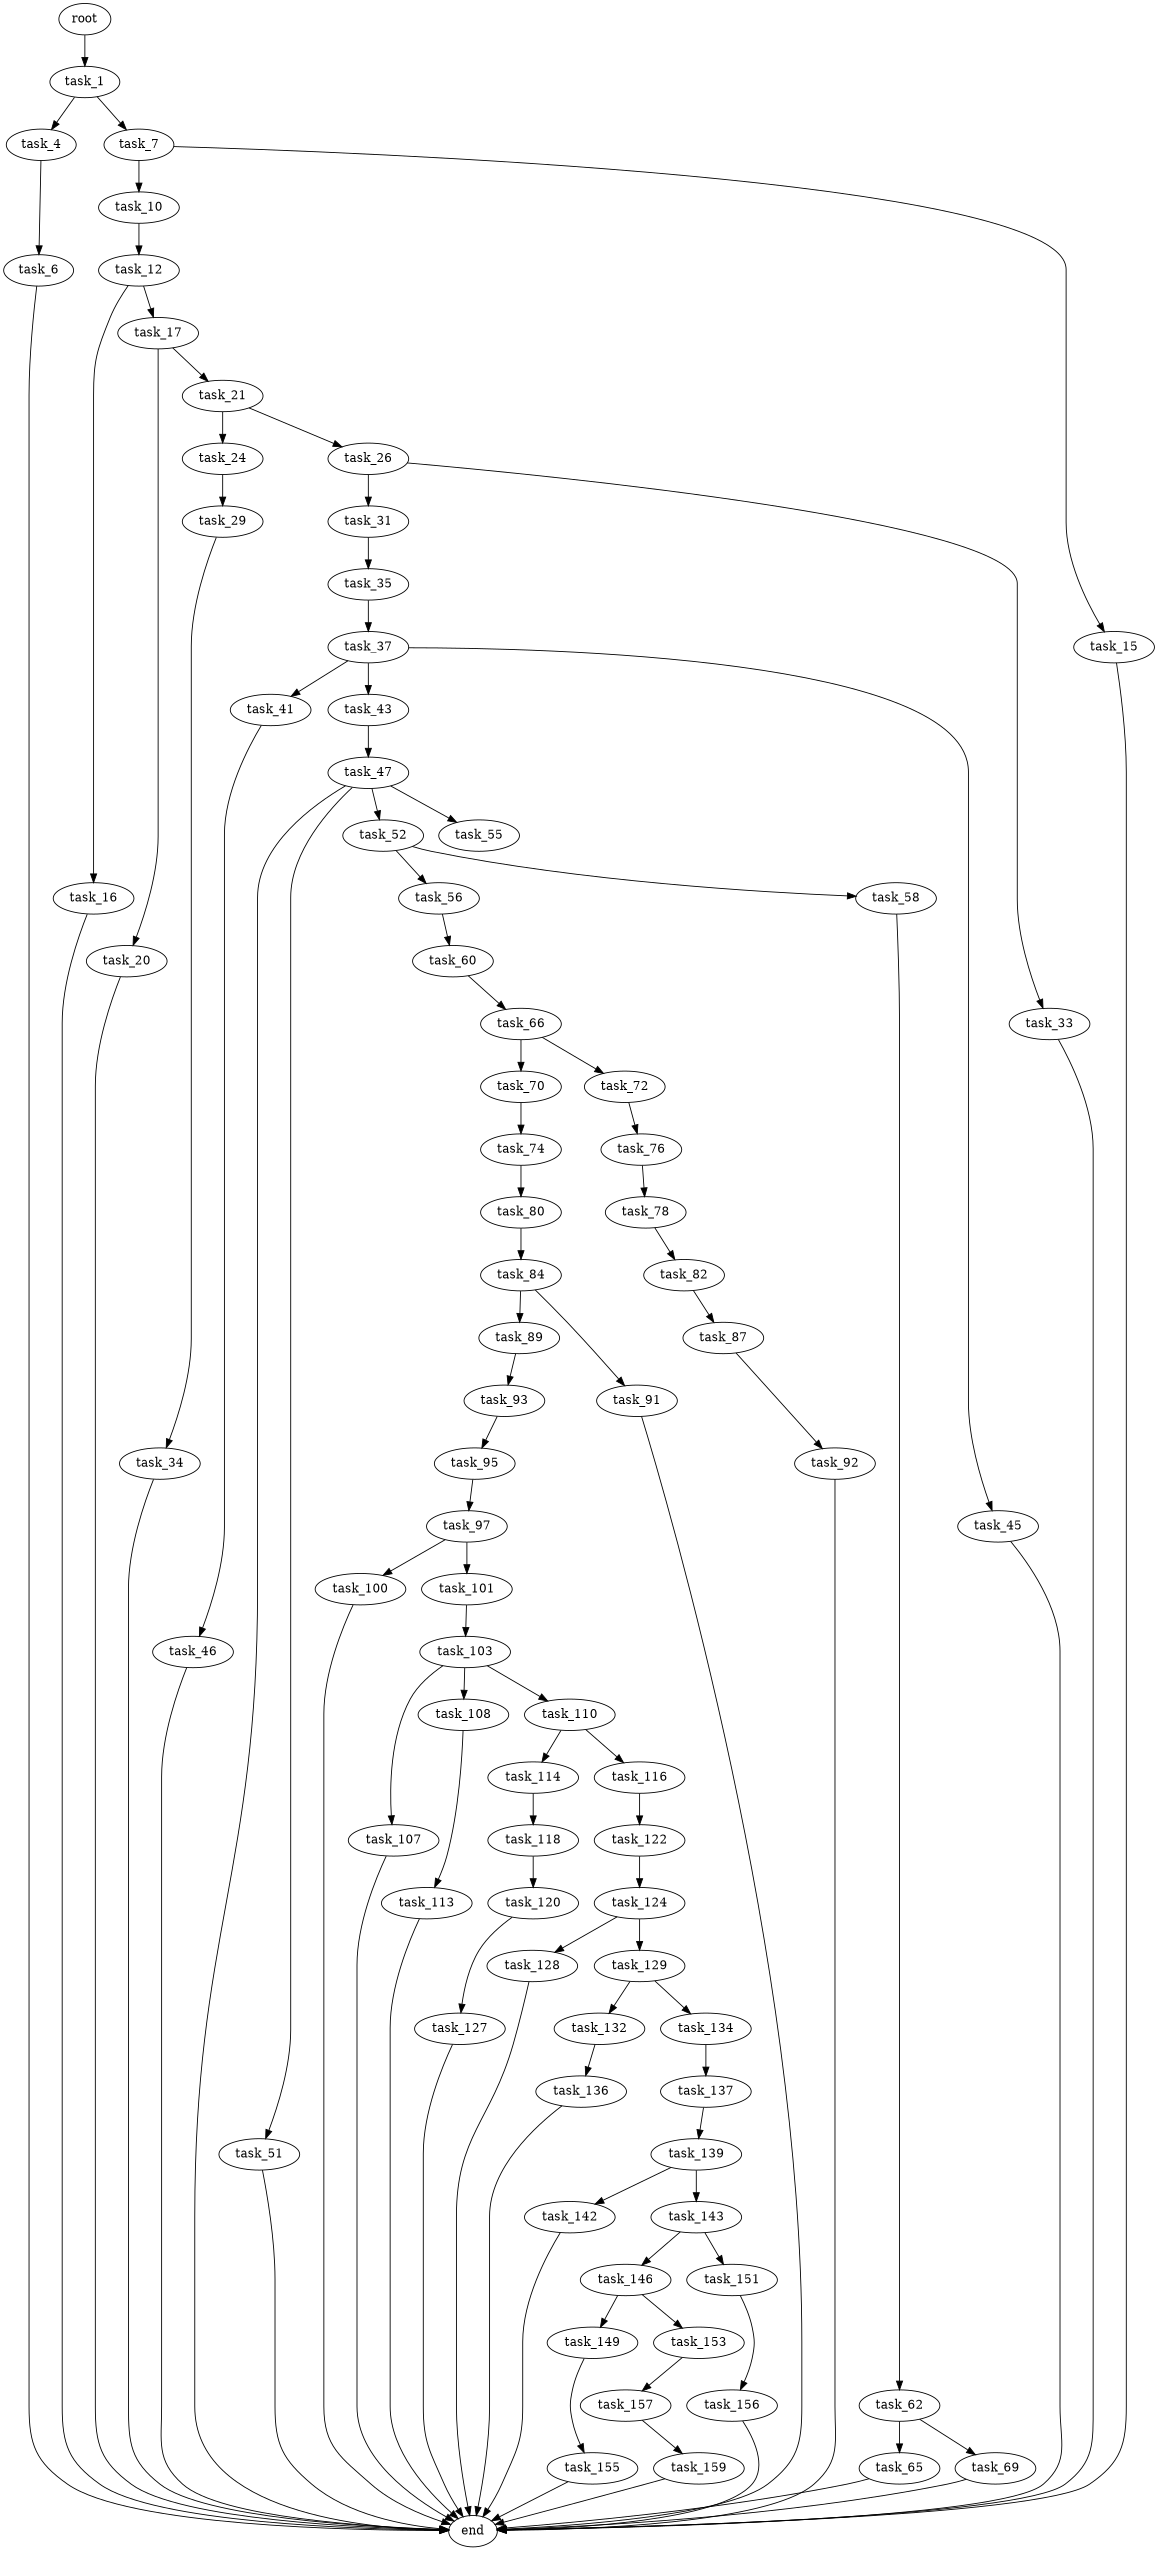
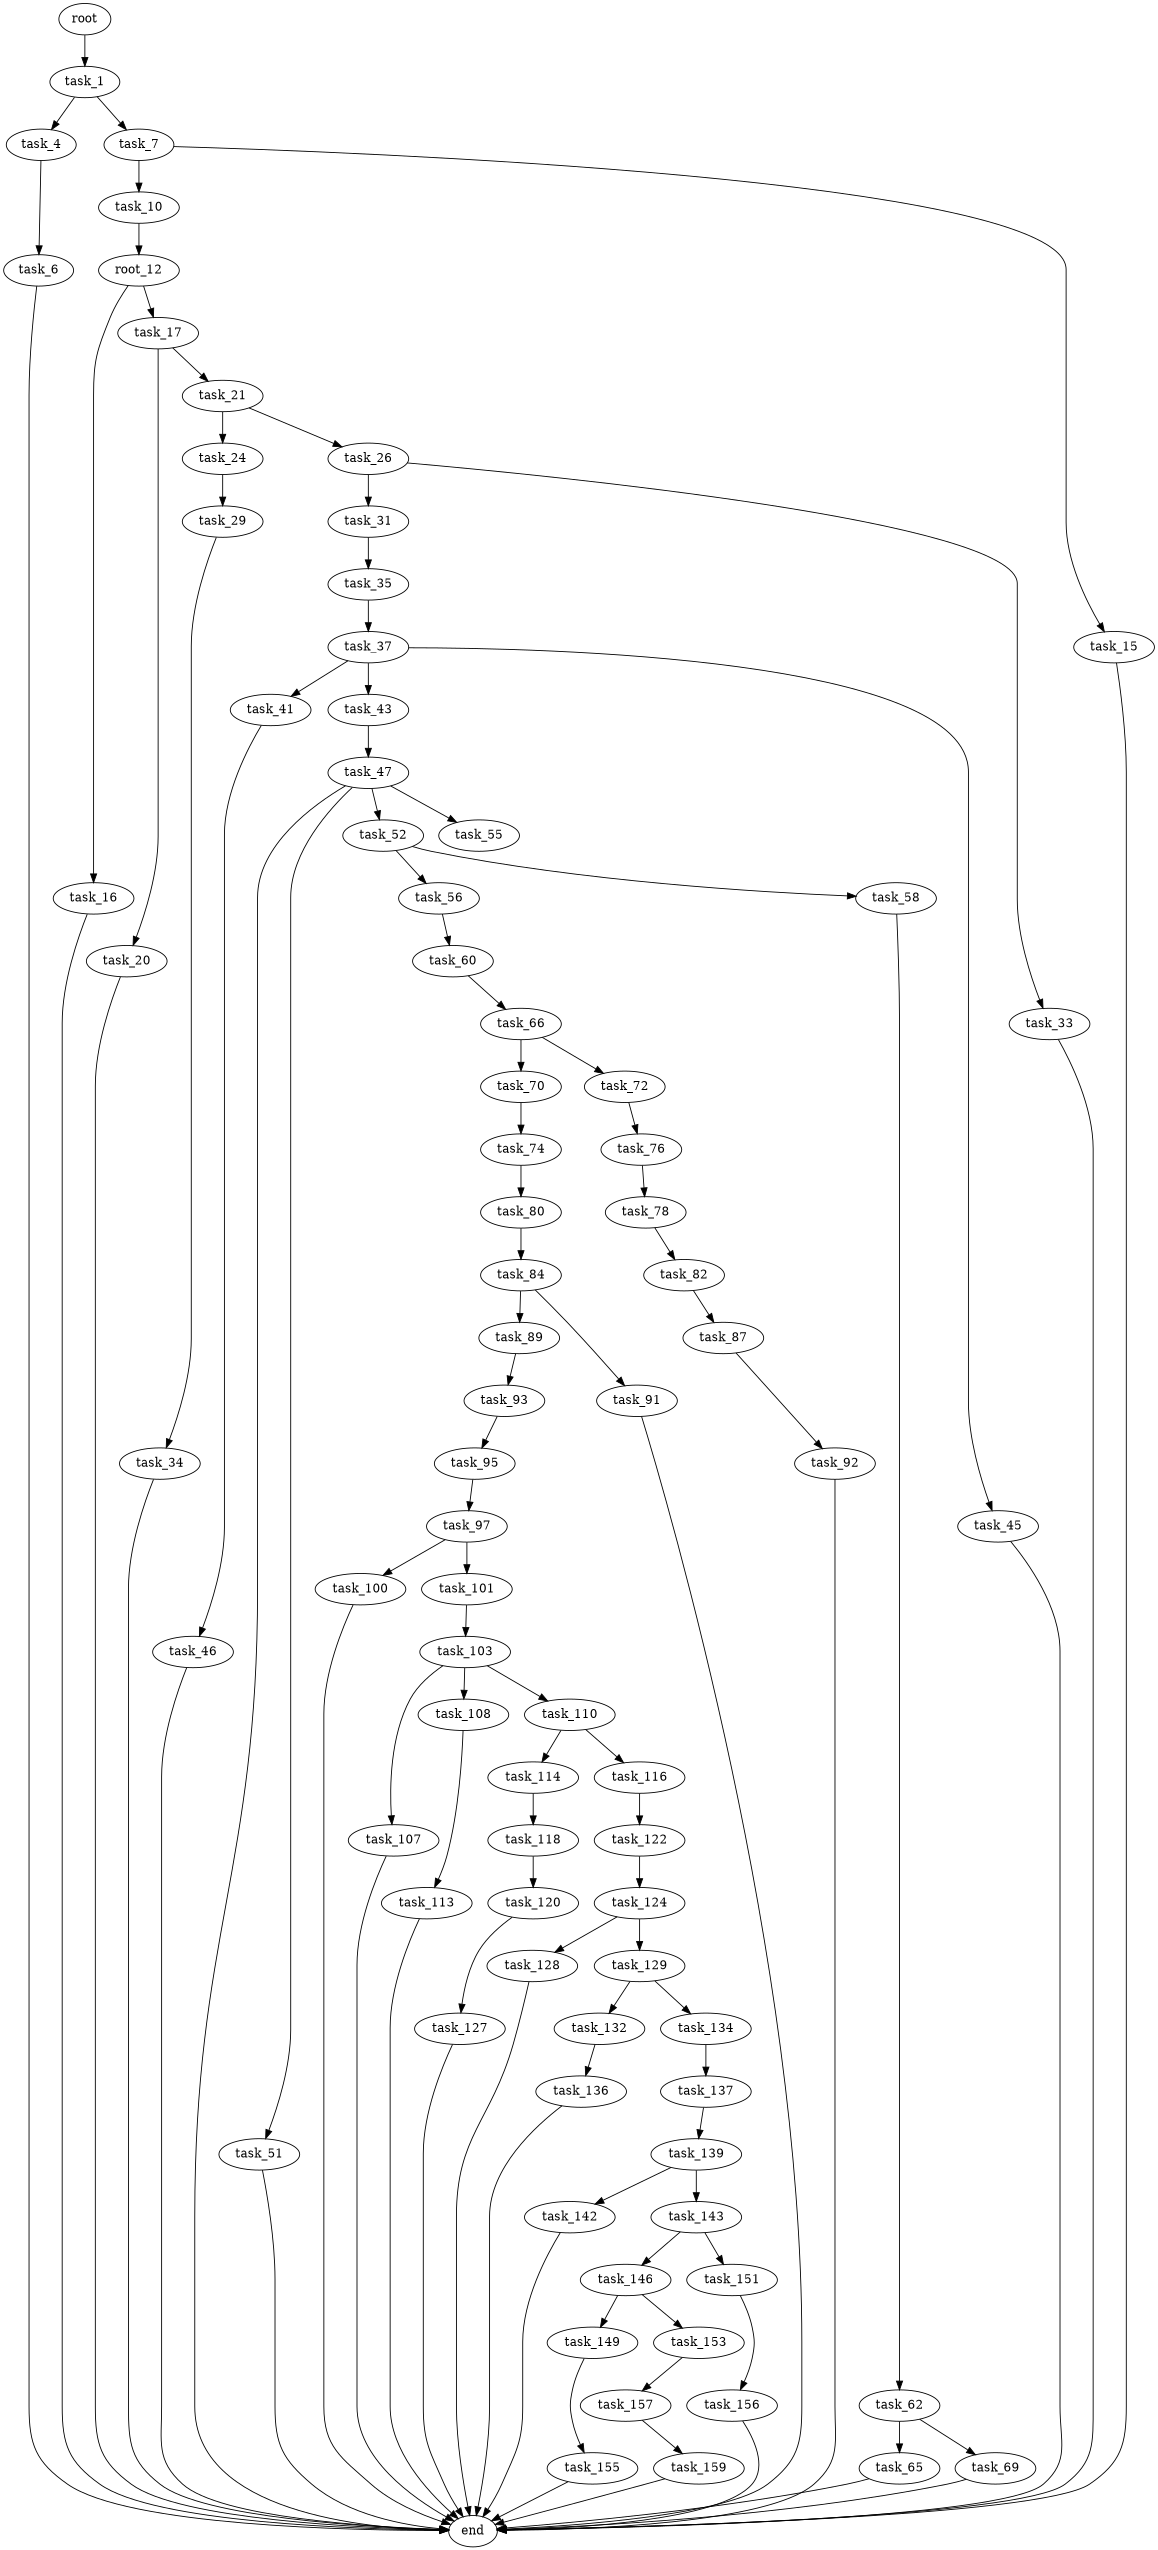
(139, 270) -> (139, 270)
